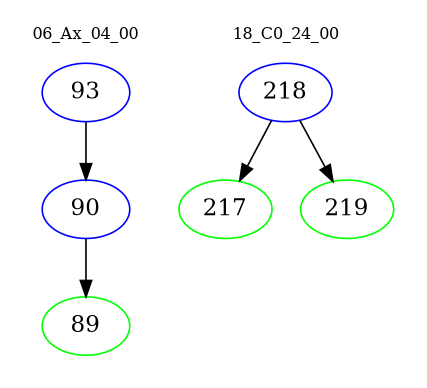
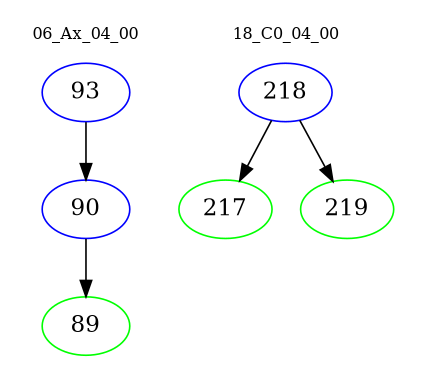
(286, 35) -> (286, 35)
